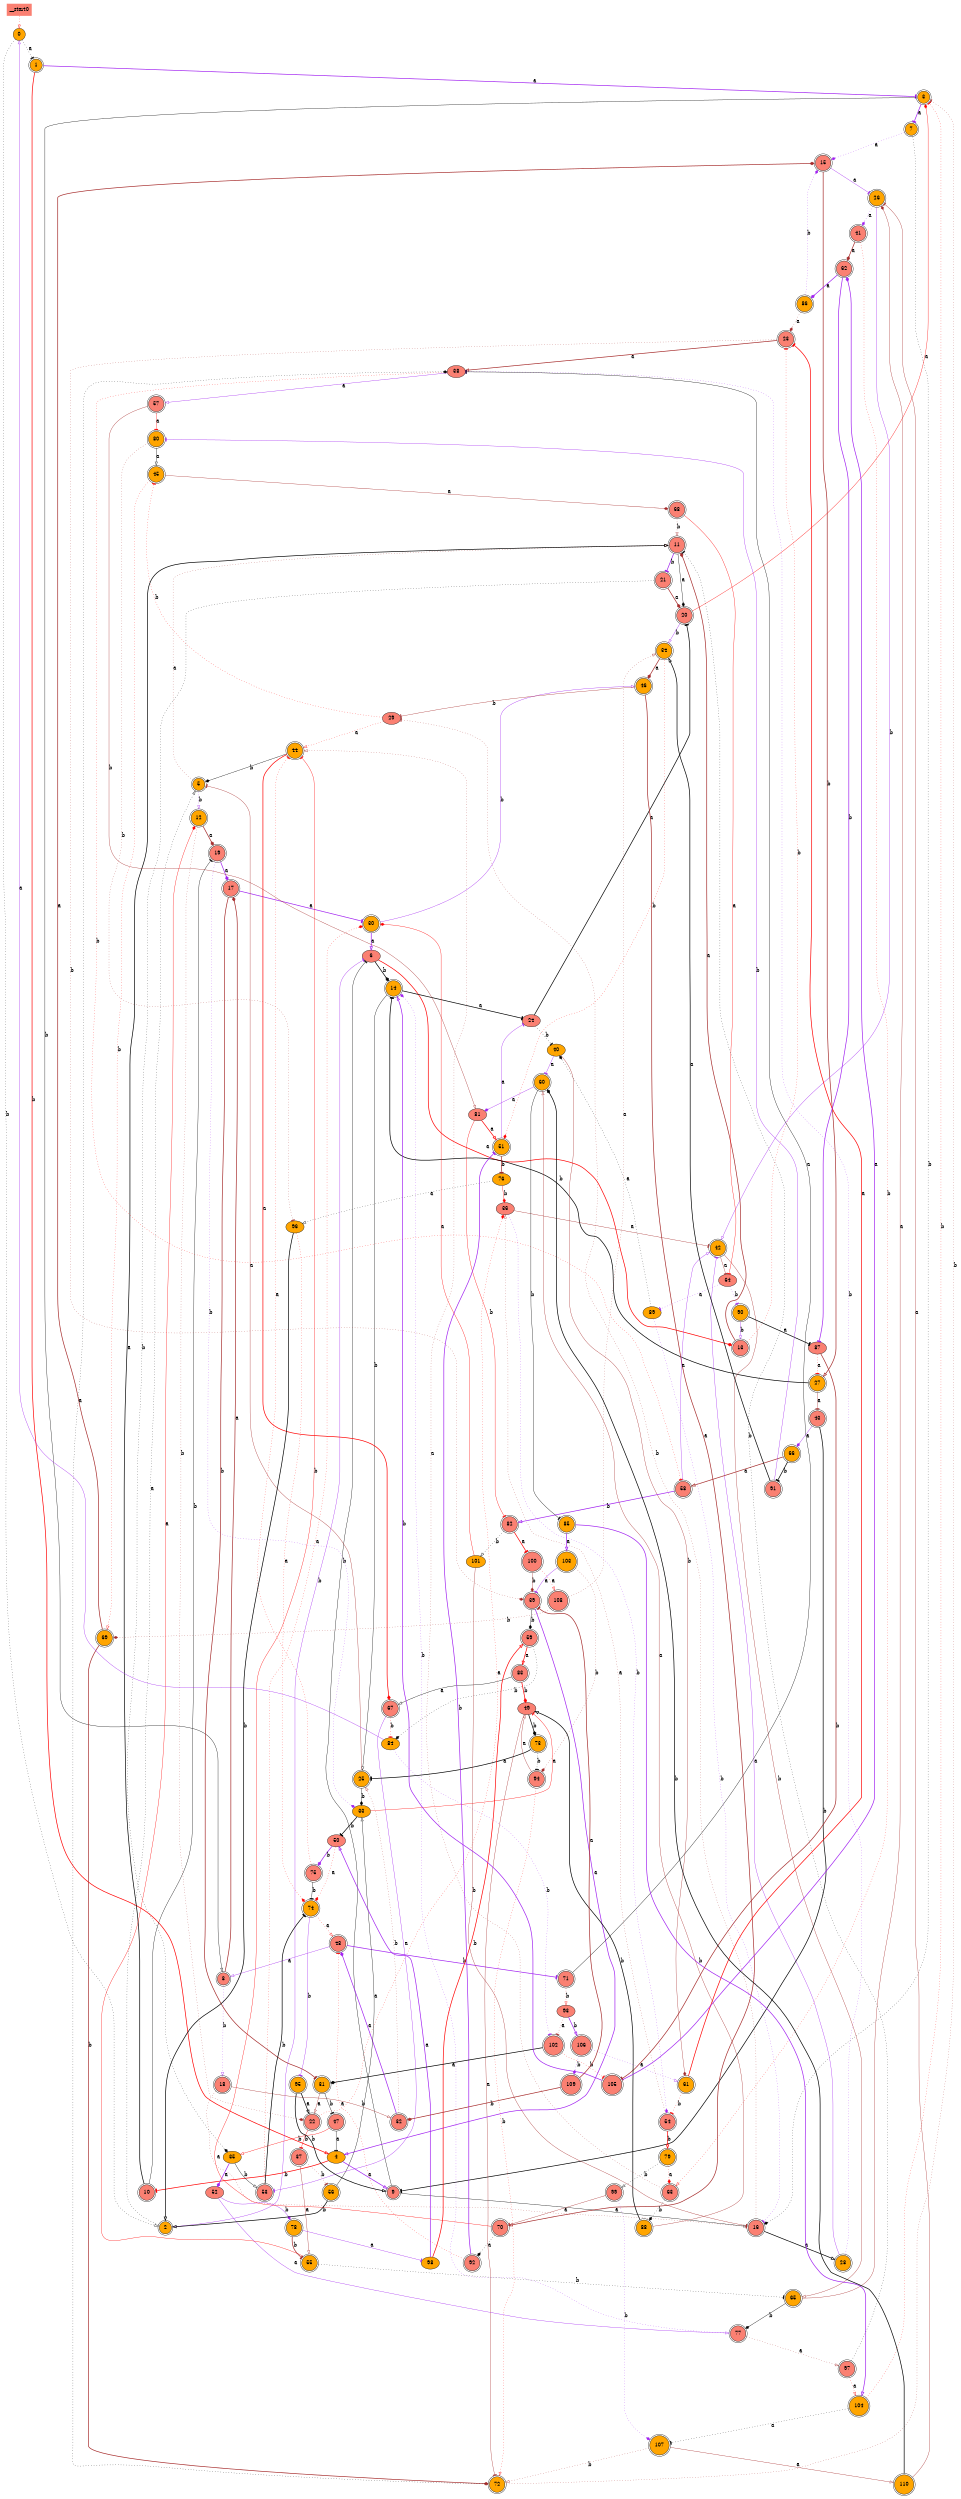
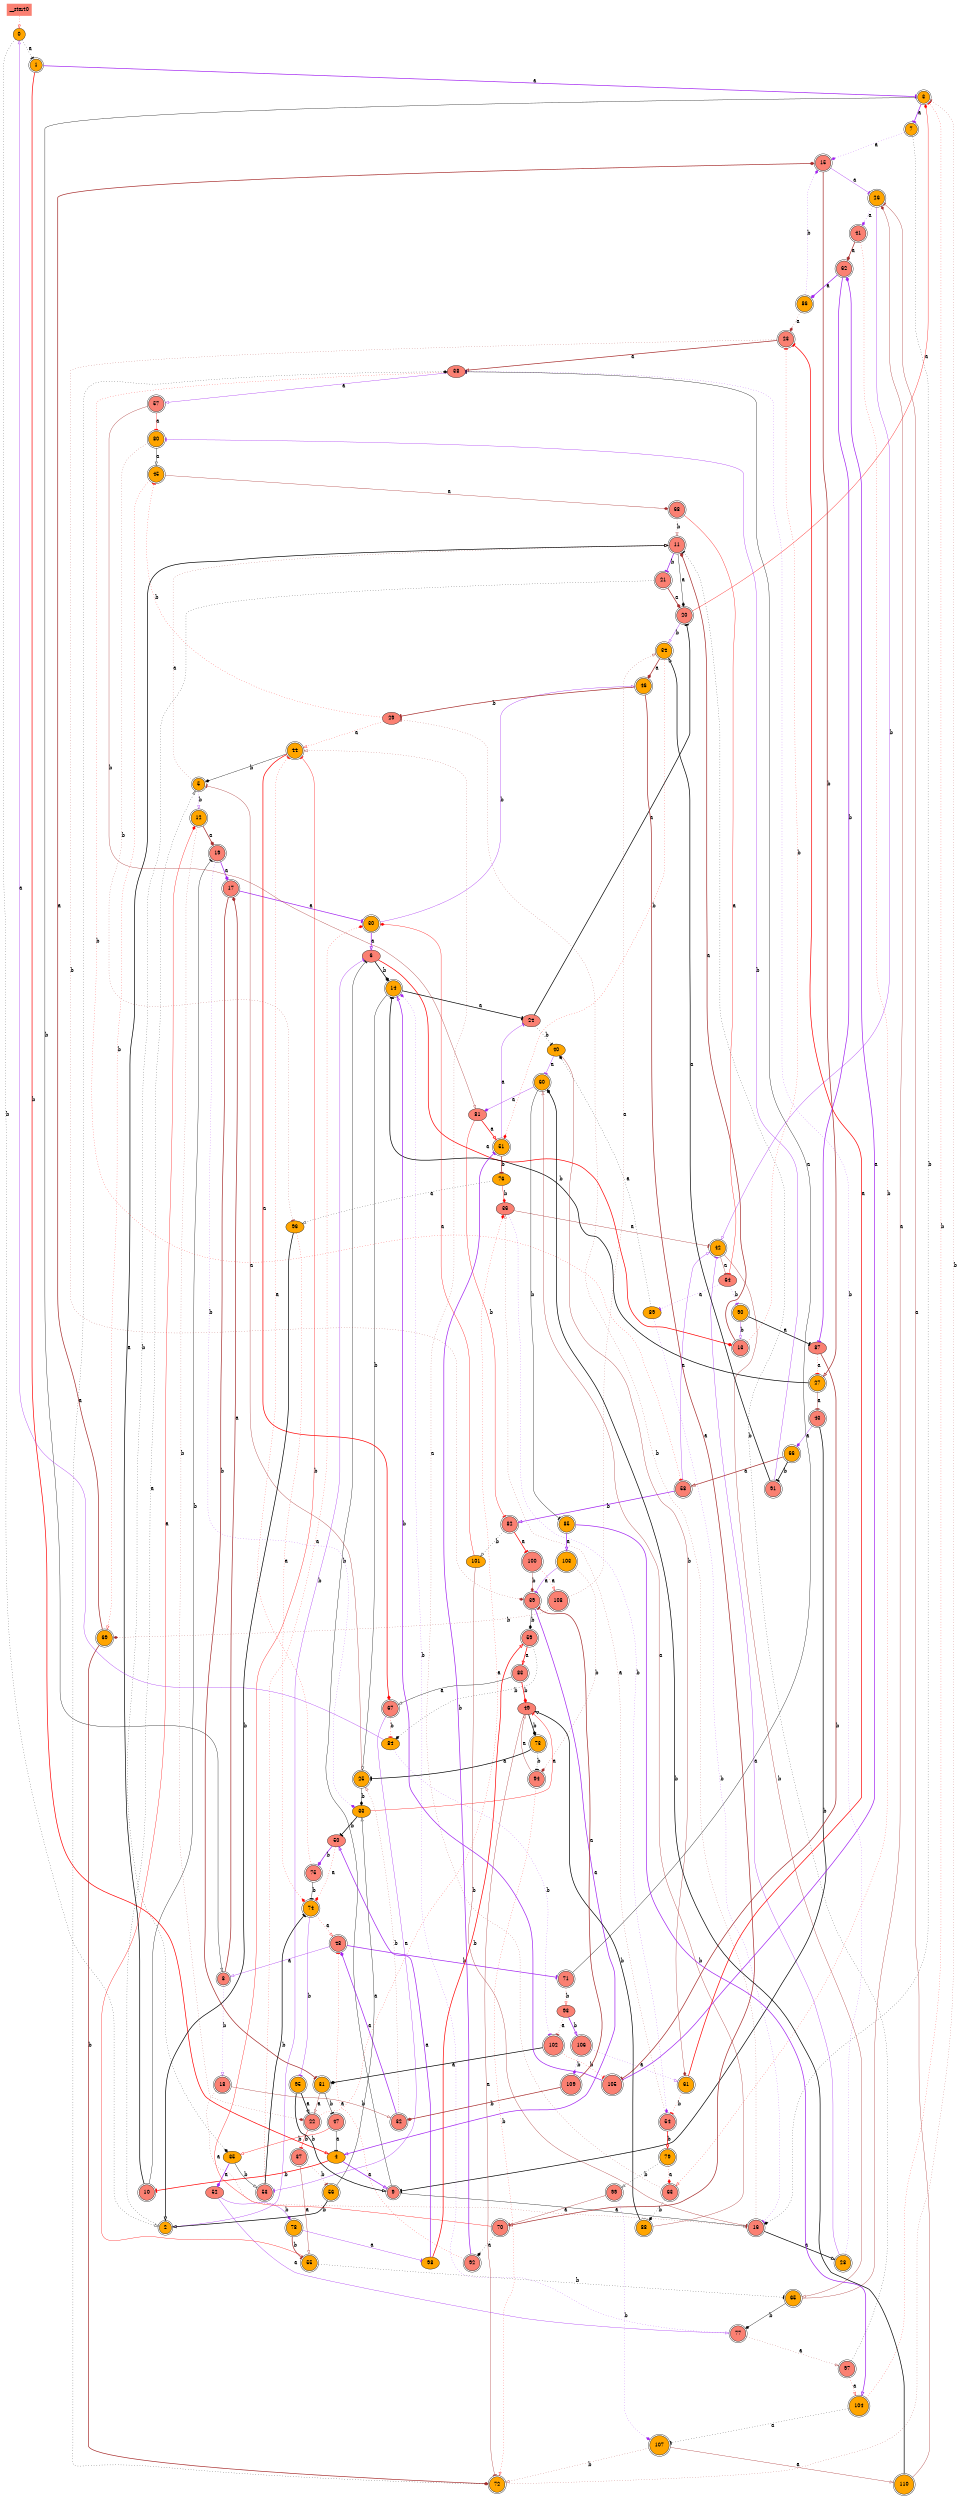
(518, 698) -> (518, 698)
